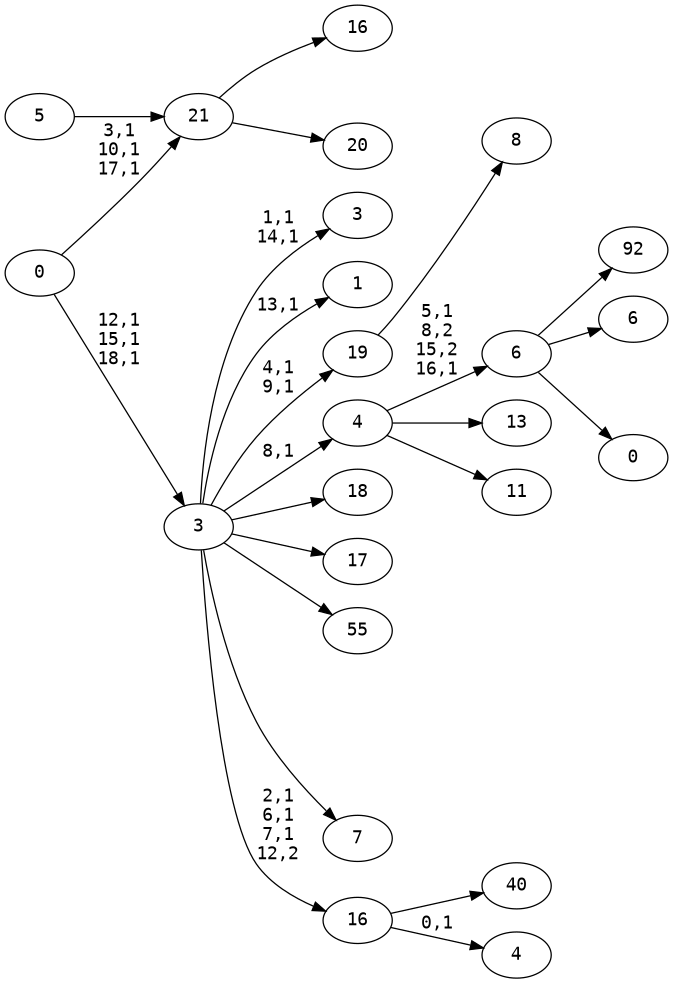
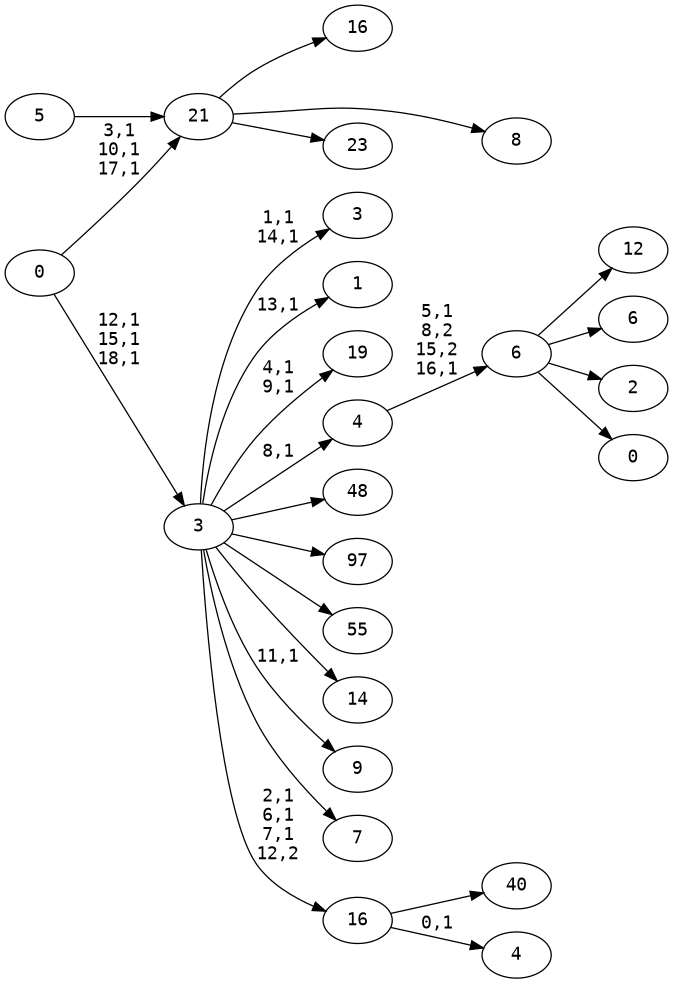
(358, 146) -> (358, 146)
(633, 250) -> (633, 250)
(440, 256) -> (354, 108)
none -> (633, 388)
(517, 423) -> none
(358, 492) -> (358, 492)
(517, 492) -> none
(358, 561) -> (358, 561)
none -> (358, 700)
none -> (358, 769)
